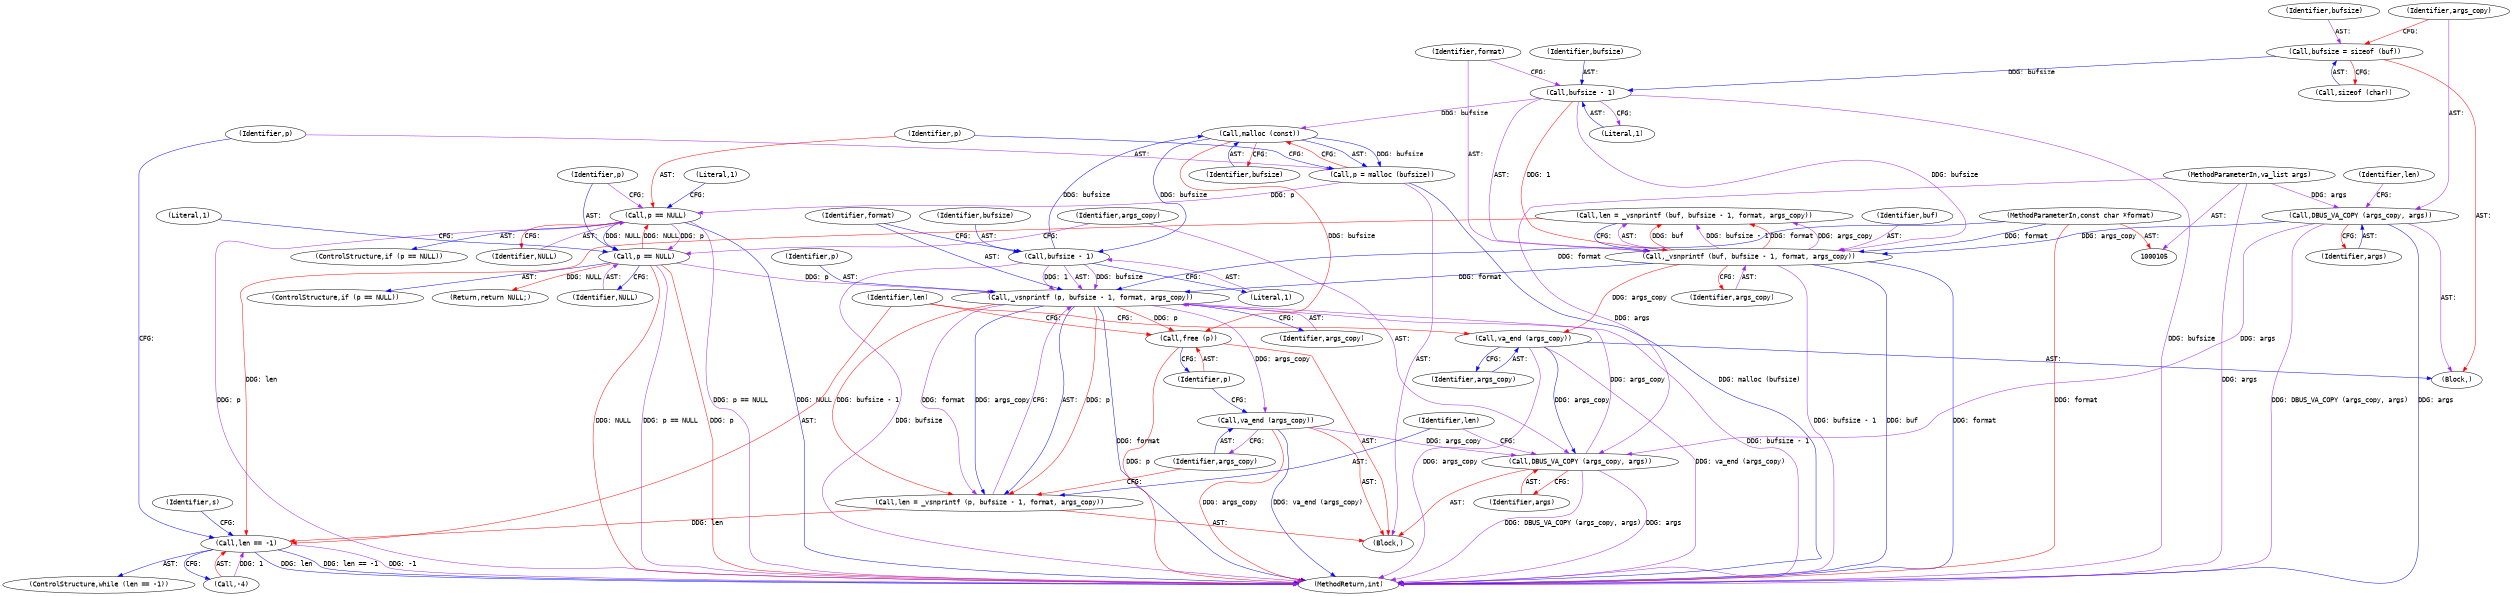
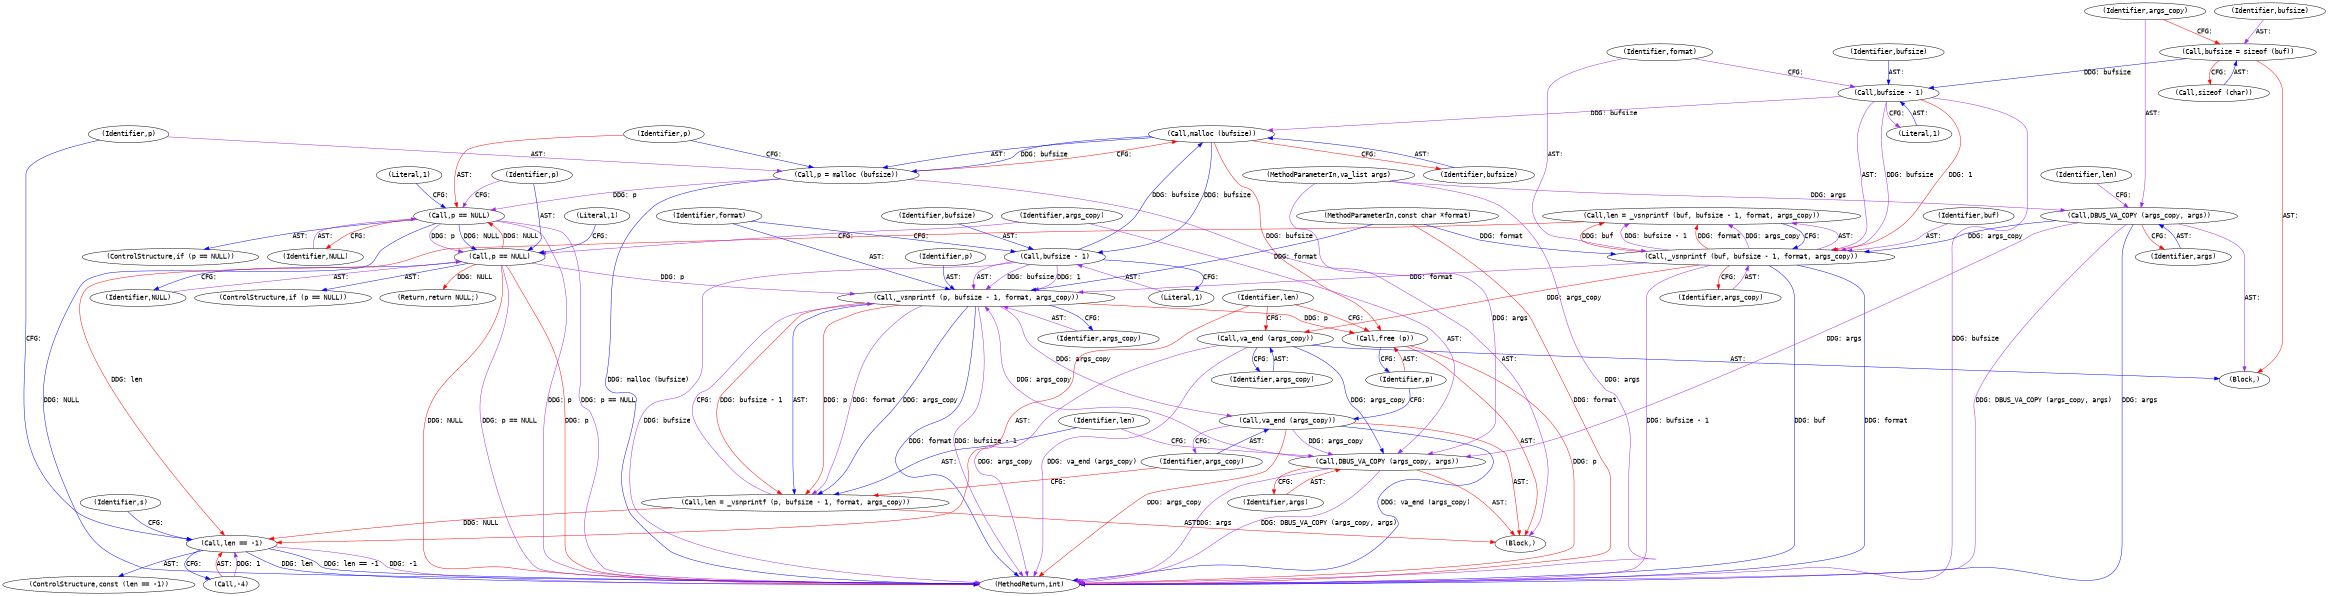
(1260, 134) -> (1212, 134)
(2154, 257) -> none
(1421, 277) -> (1365, 277)
(707, 523) -> (481, 523)
(99, 585) -> (99, 585)
